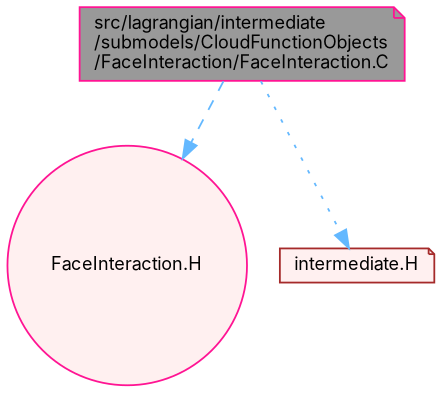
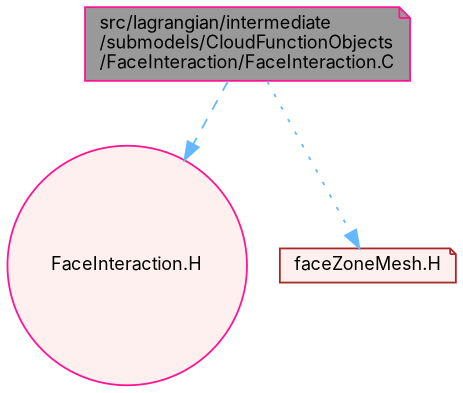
(357, 266) -> (368, 266)
